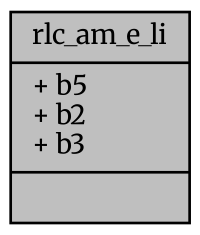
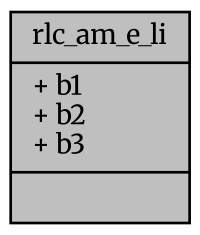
(61, 87) -> (57, 87)
